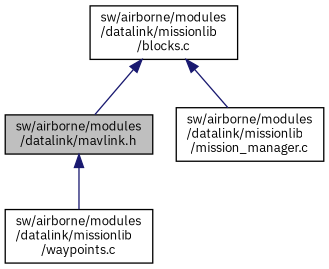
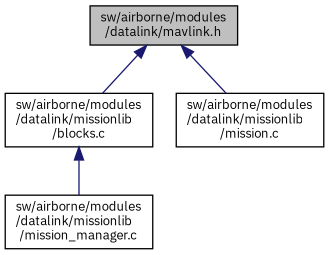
(114, 92) -> (120, 74)
(79, 236) -> (250, 120)
